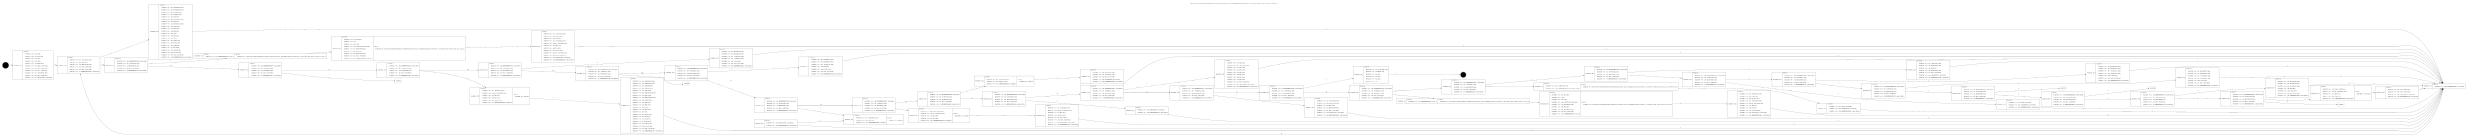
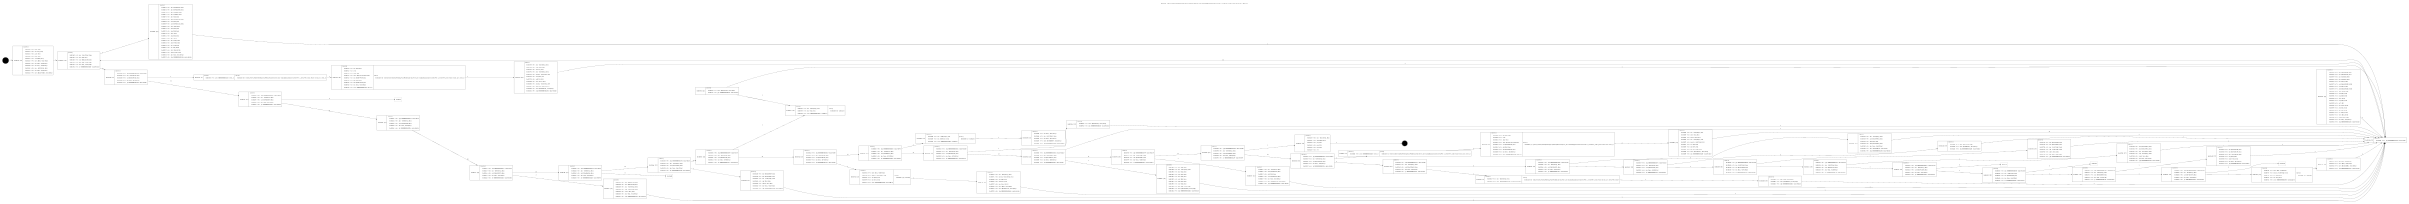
(500, 96) -> none
